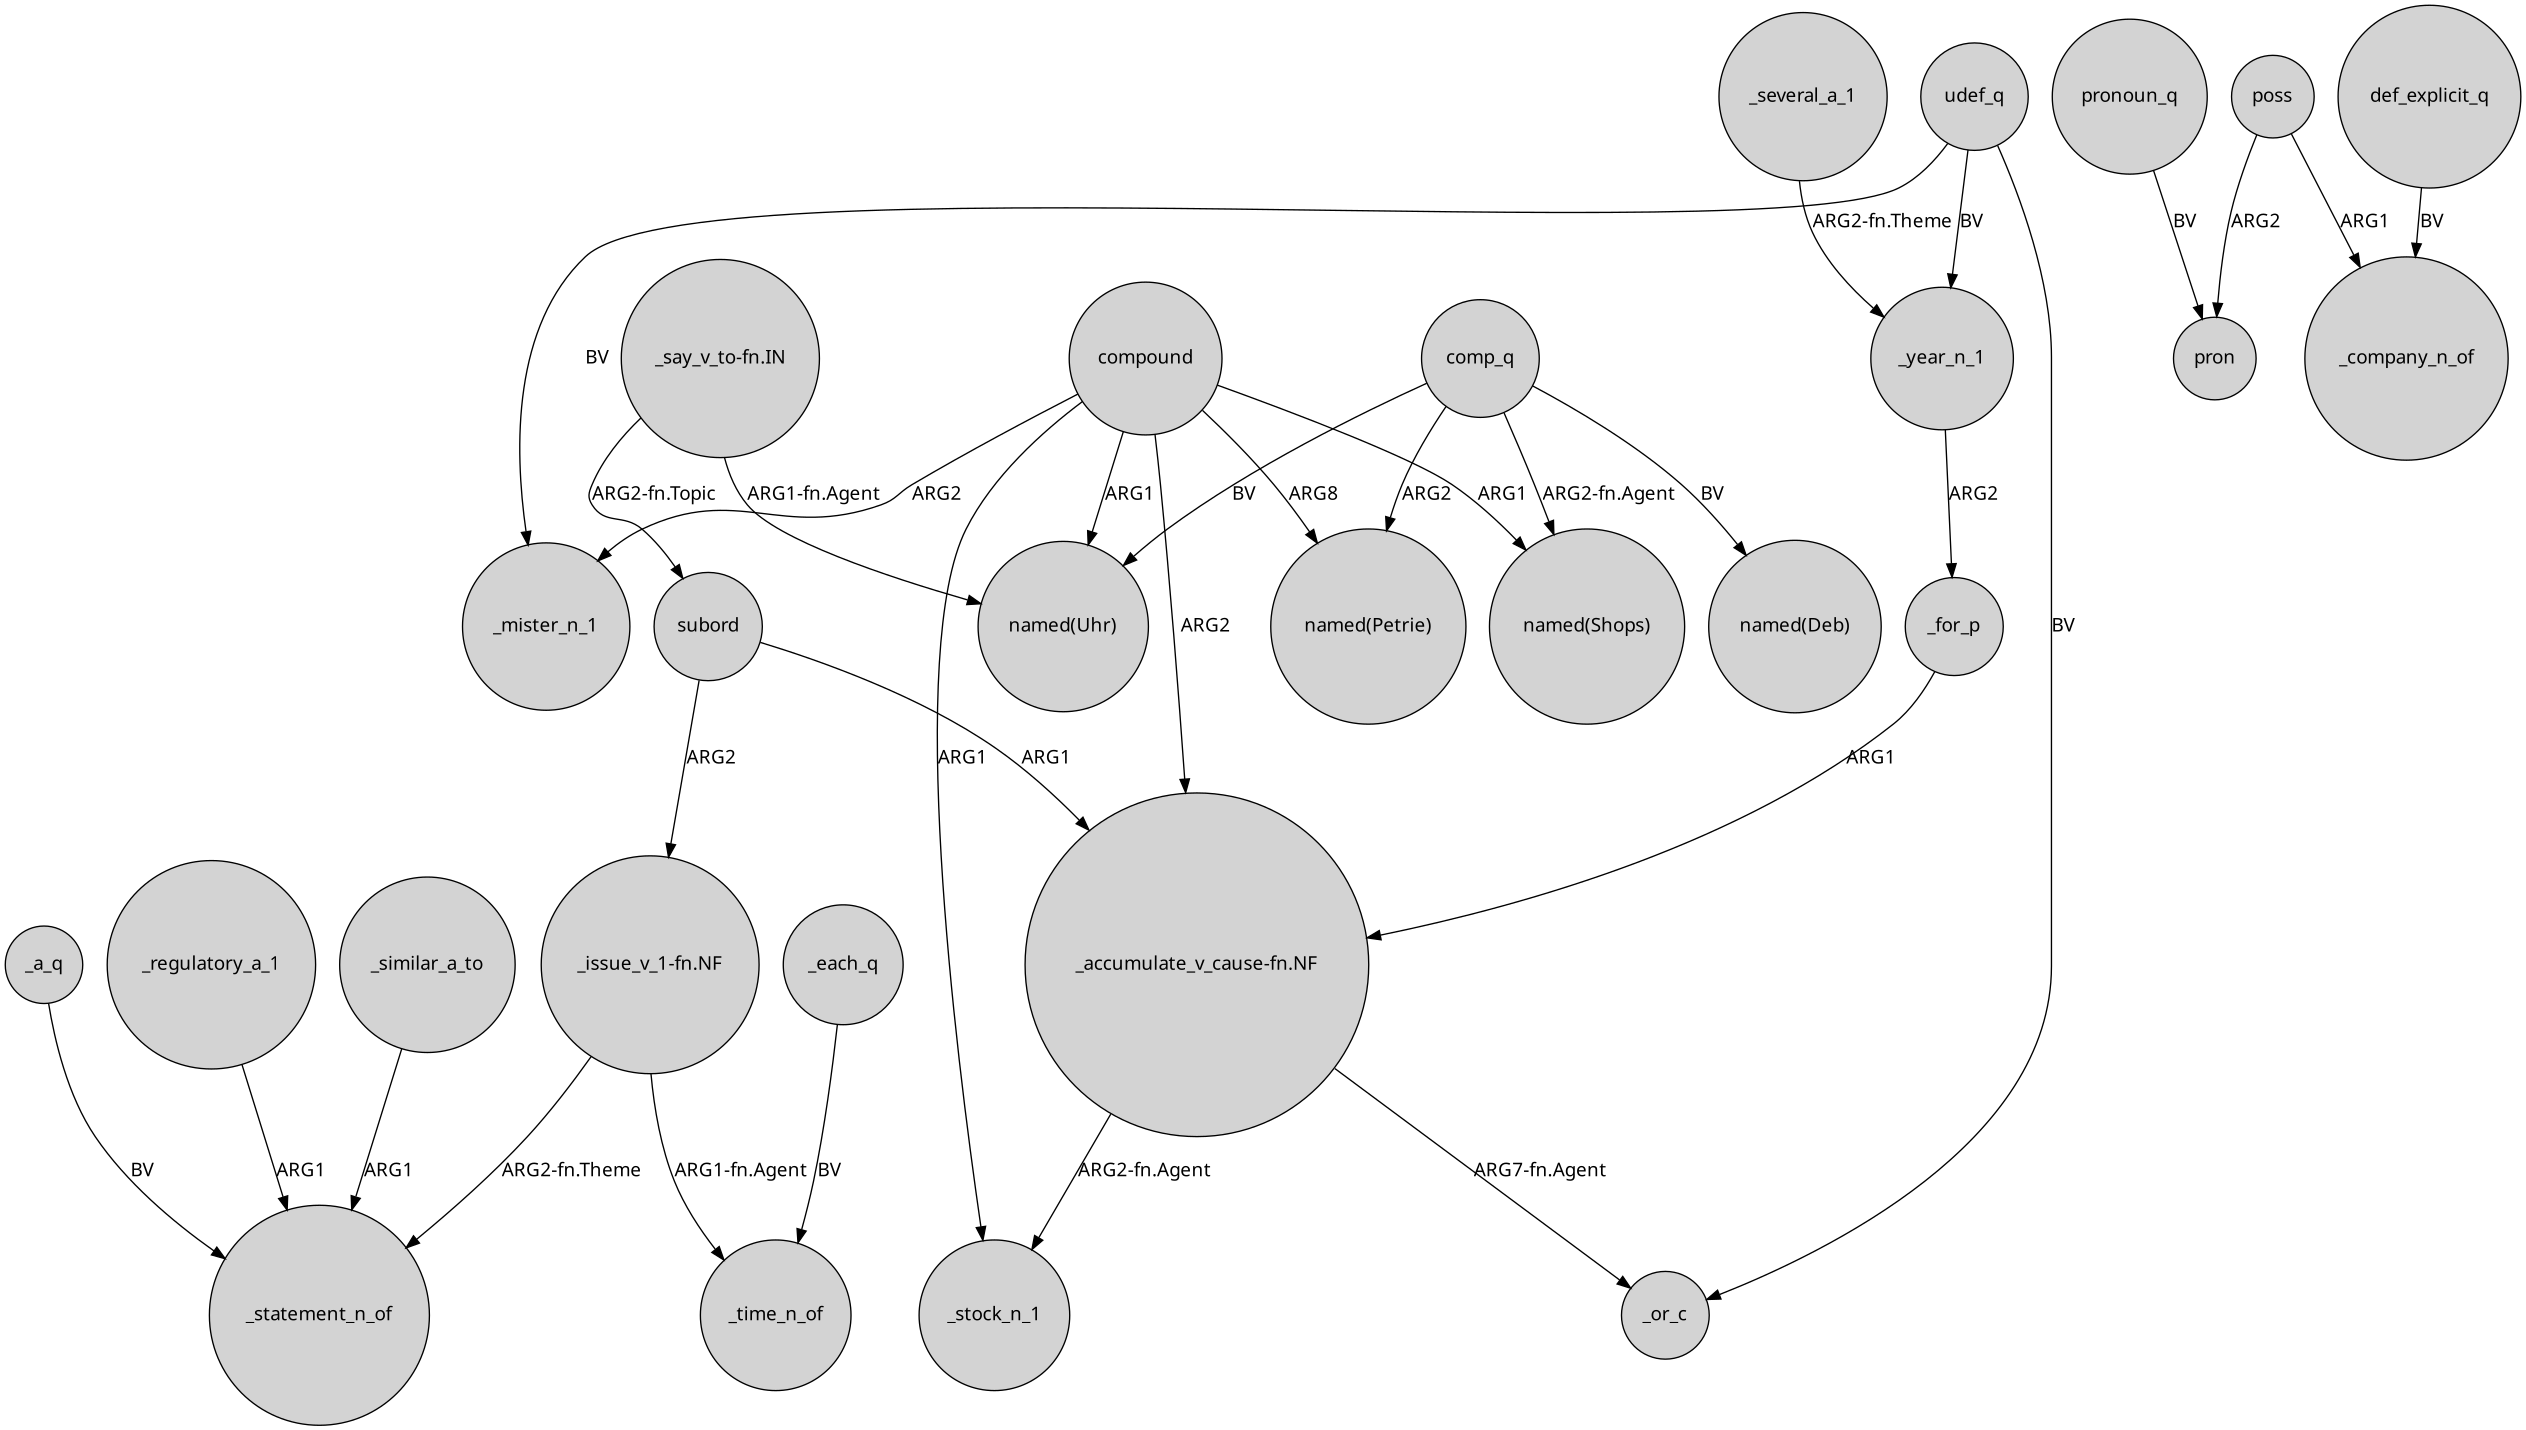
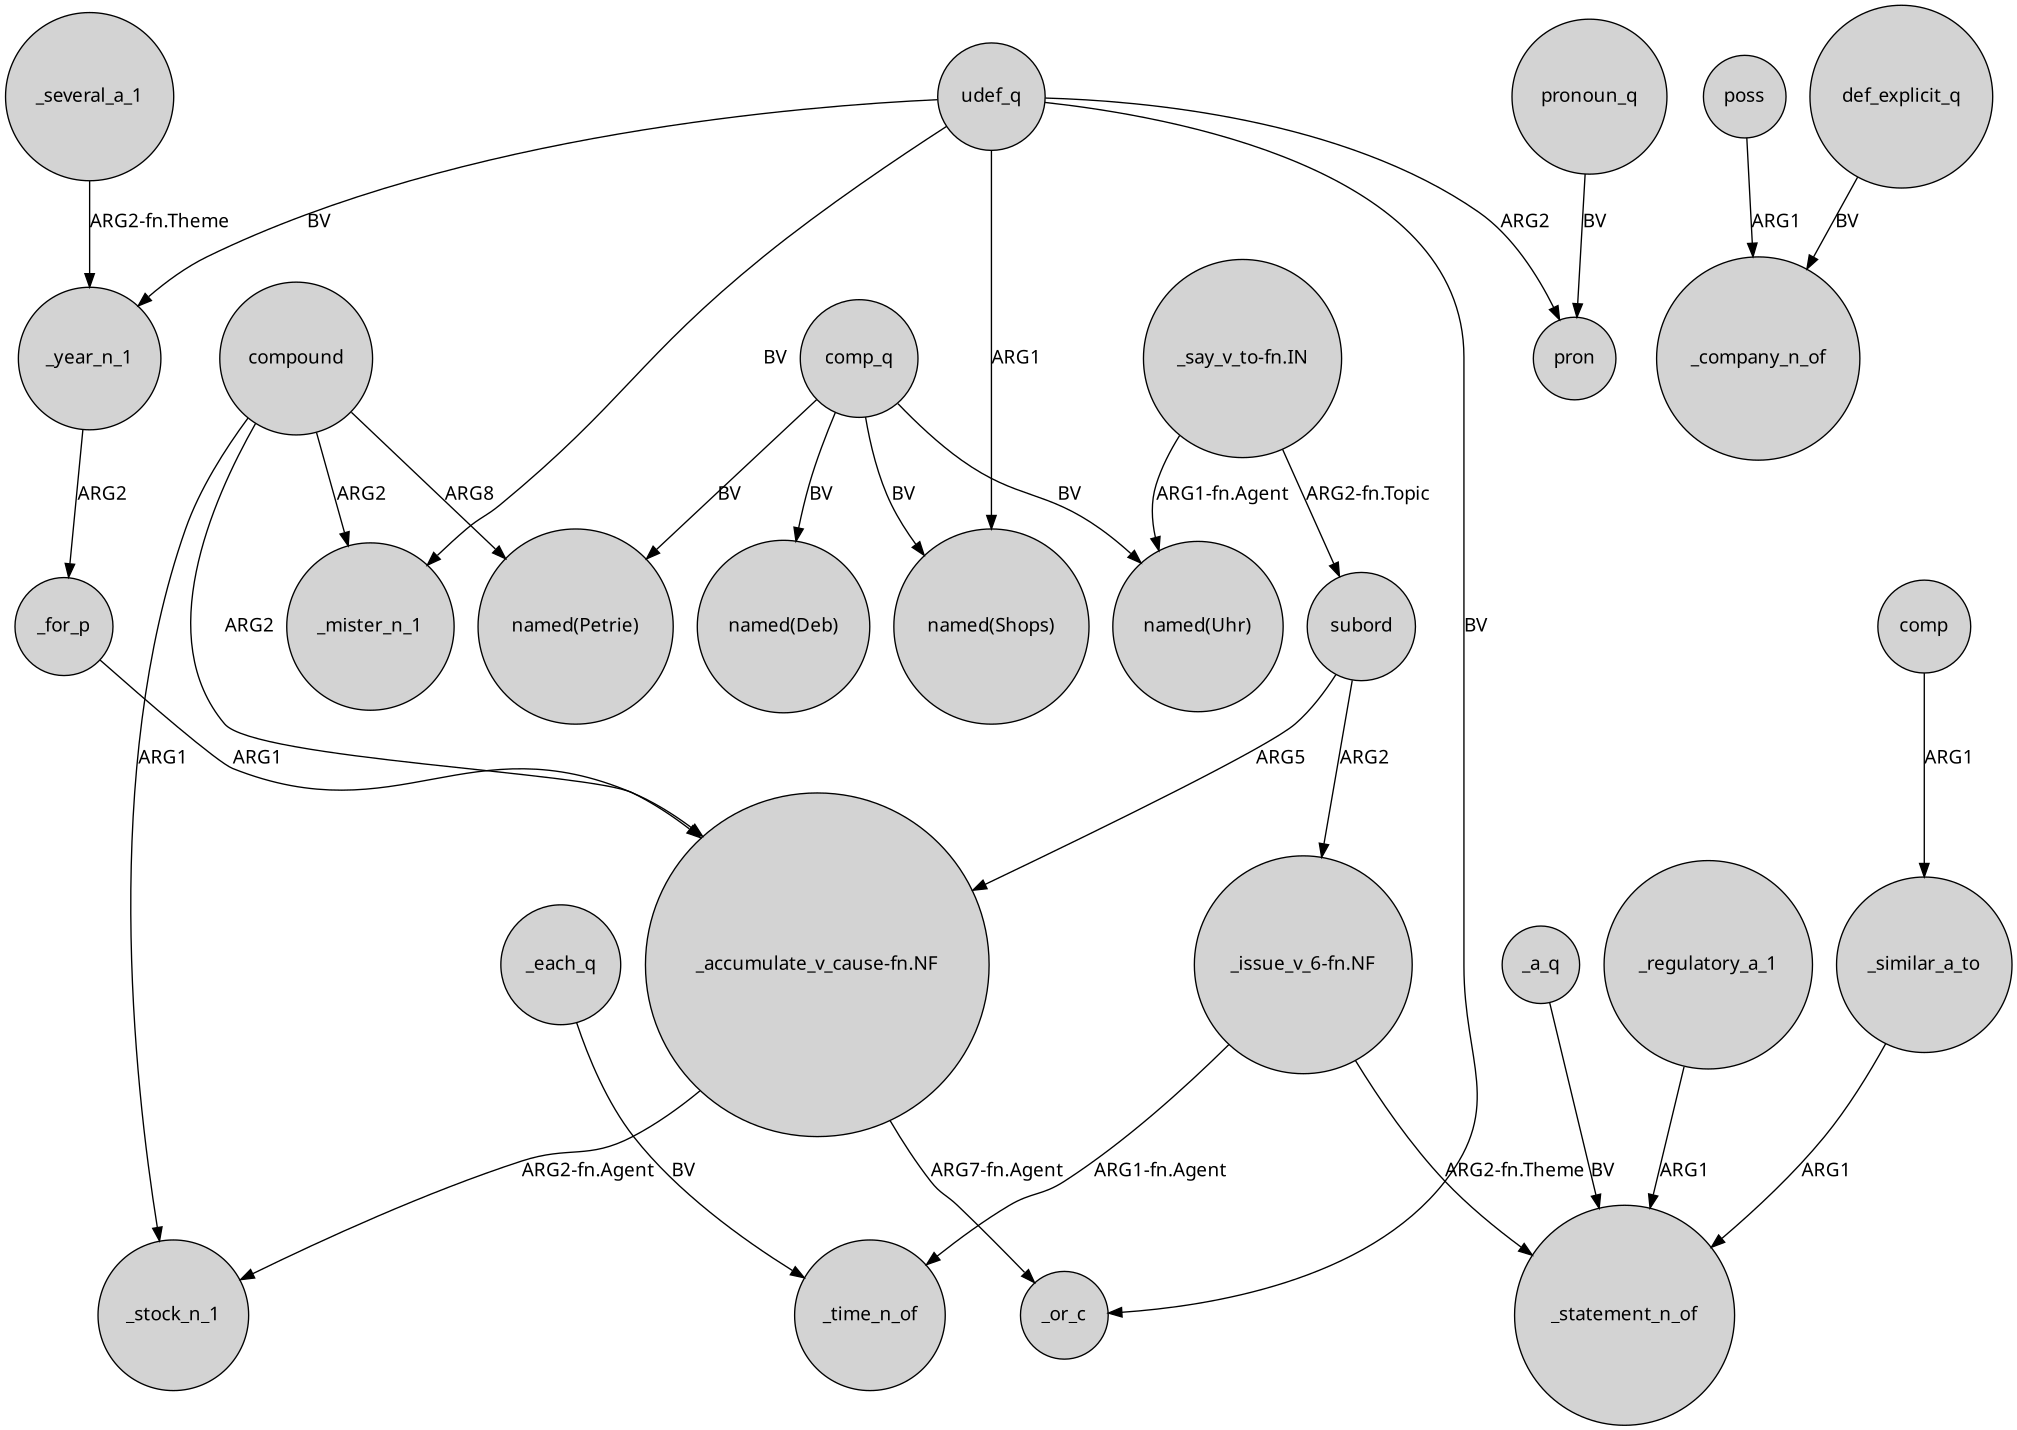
(2230, 217) -> (1329, 142)
(1376, 447) -> (991, 333)
(1108, 482) -> none
(1427, 495) -> (730, 495)
(1609, 495) -> (904, 495)
none -> (1924, 627)
(1046, 758) -> (1281, 758)
(650, 965) -> (1303, 965)
